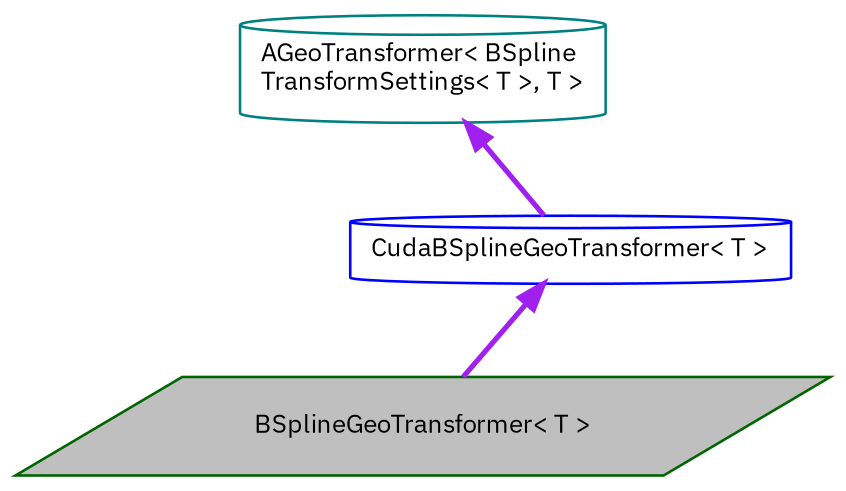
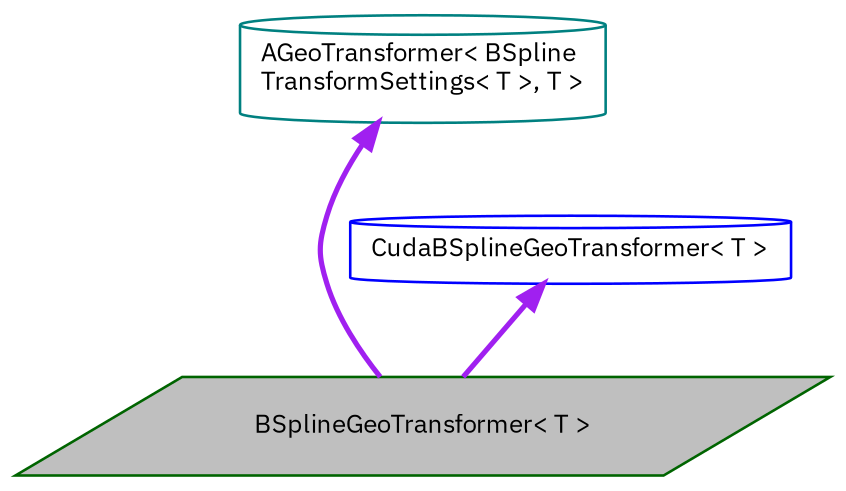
(514, 180) -> (322, 263)
